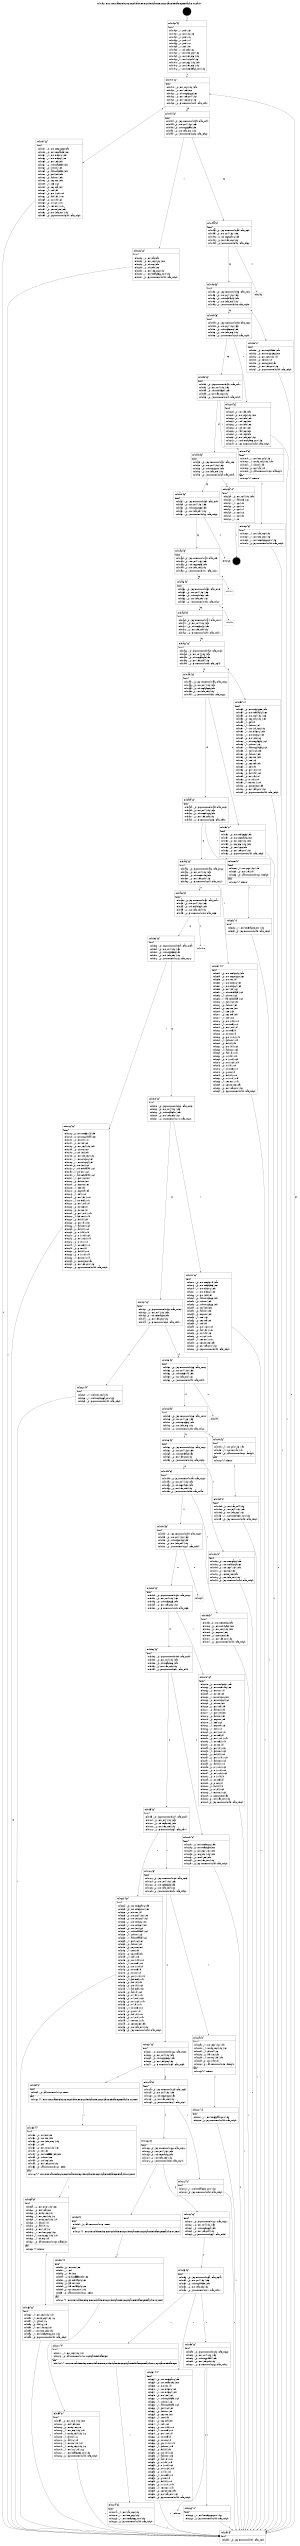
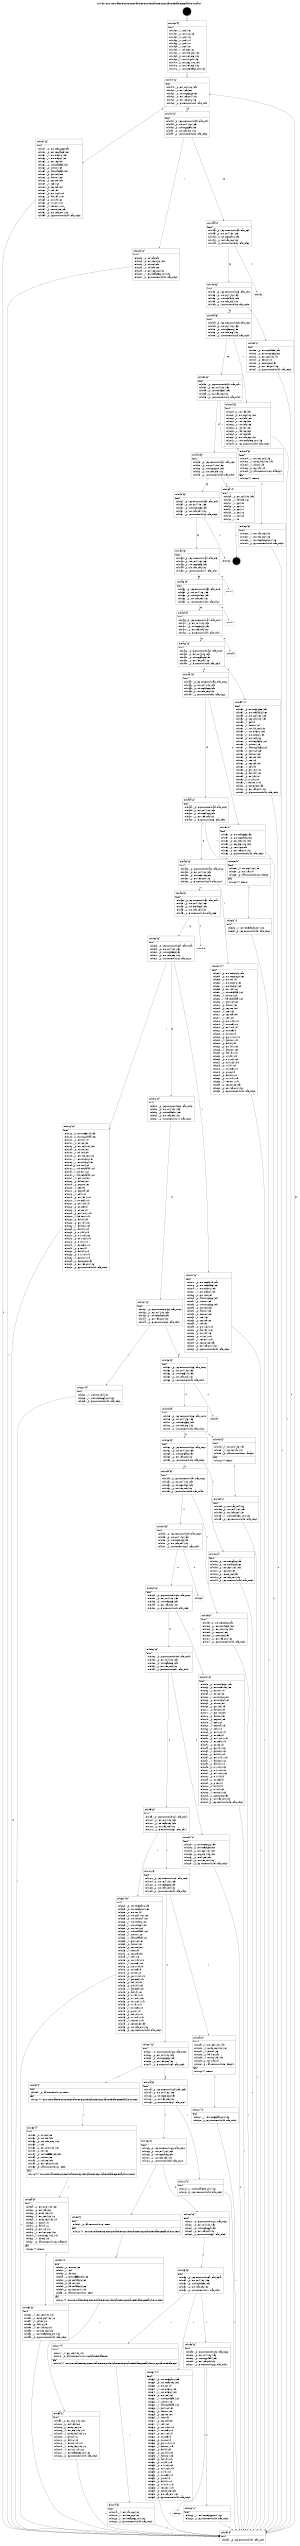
none -> (231, 654)
(187, 1197) -> (201, 1115)
